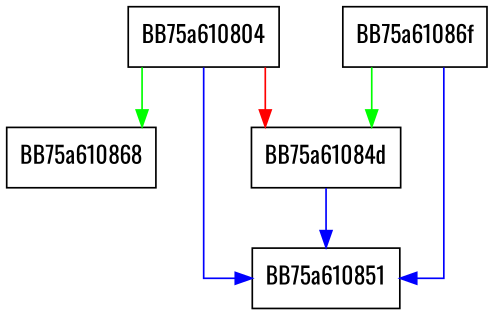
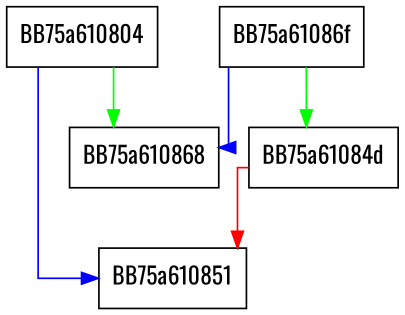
(265, 89) -> none
(444, 186) -> (229, 108)
(326, 209) -> (237, 194)
